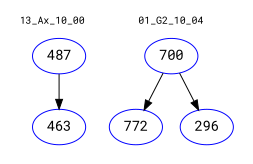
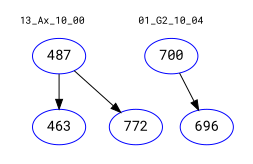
(156, 87) -> (87, 82)
(207, 127) -> (207, 127)
